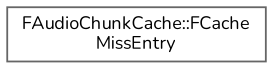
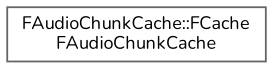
(137, 34) -> (137, 34)
